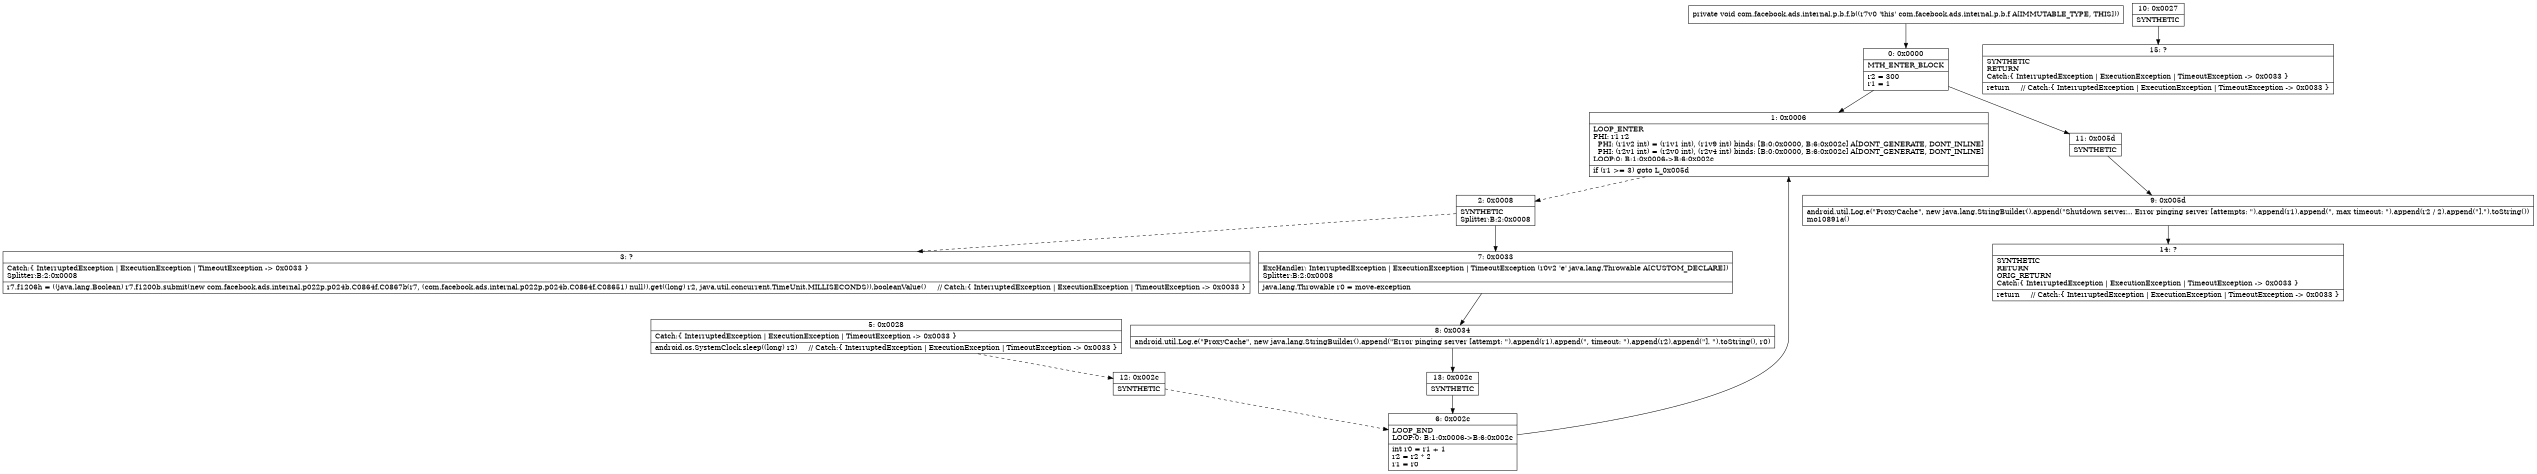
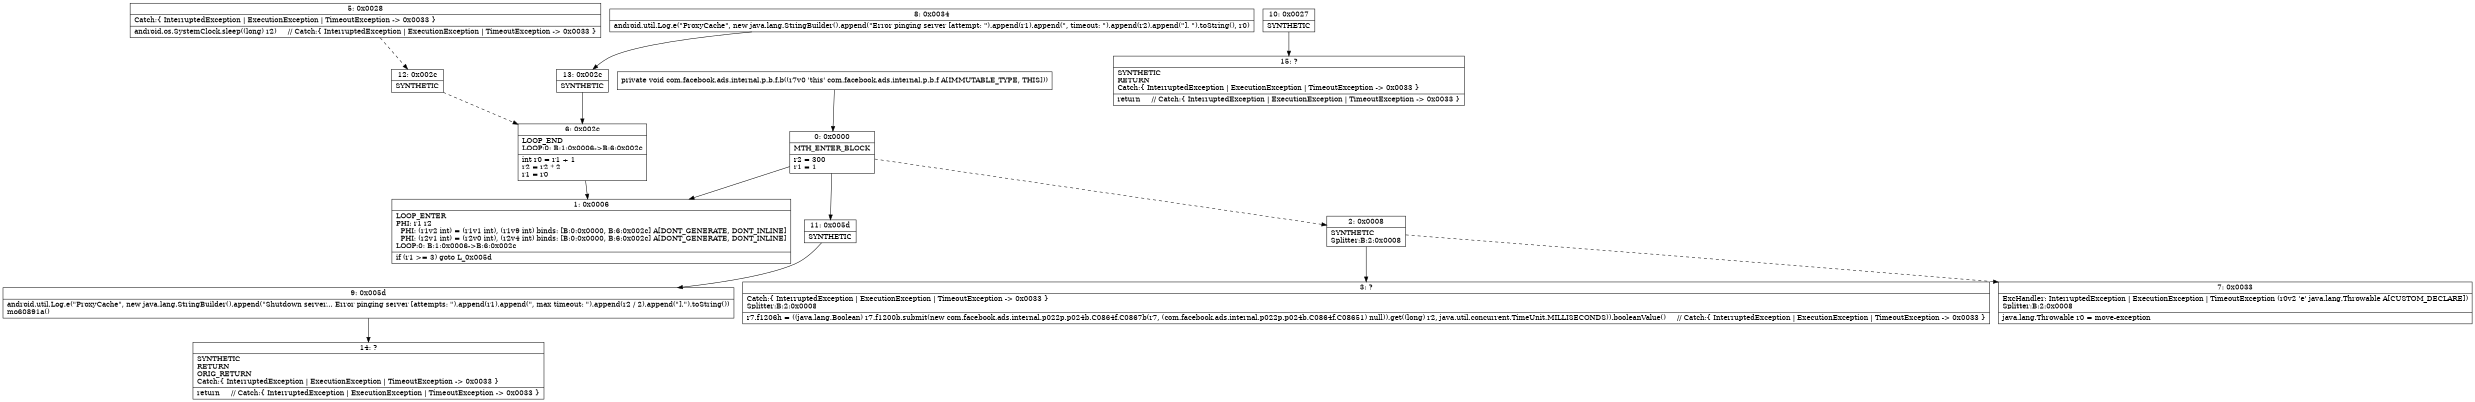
(1593, 188) -> (1098, 192)
(1828, 220) -> (28, 312)
(1189, 232) -> (1366, 262)
(1496, 236) -> (1700, 258)
(1472, 307) -> none
